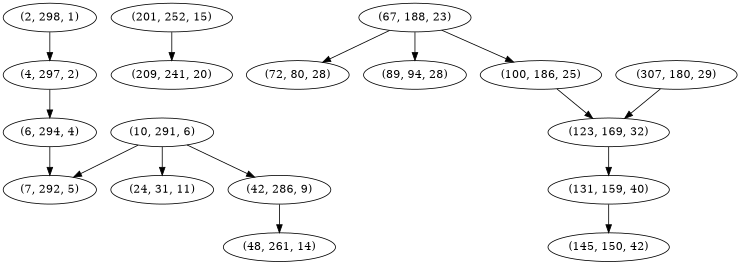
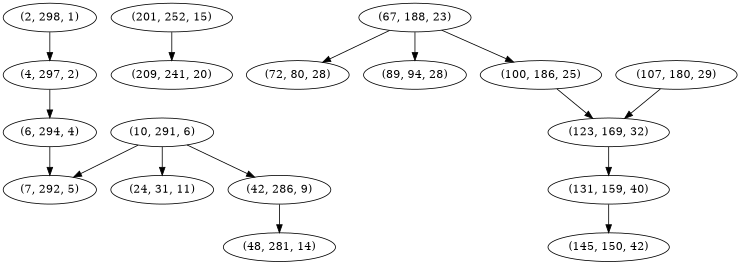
(676, 75) -> (676, 75)
(279, 247) -> (279, 247)
